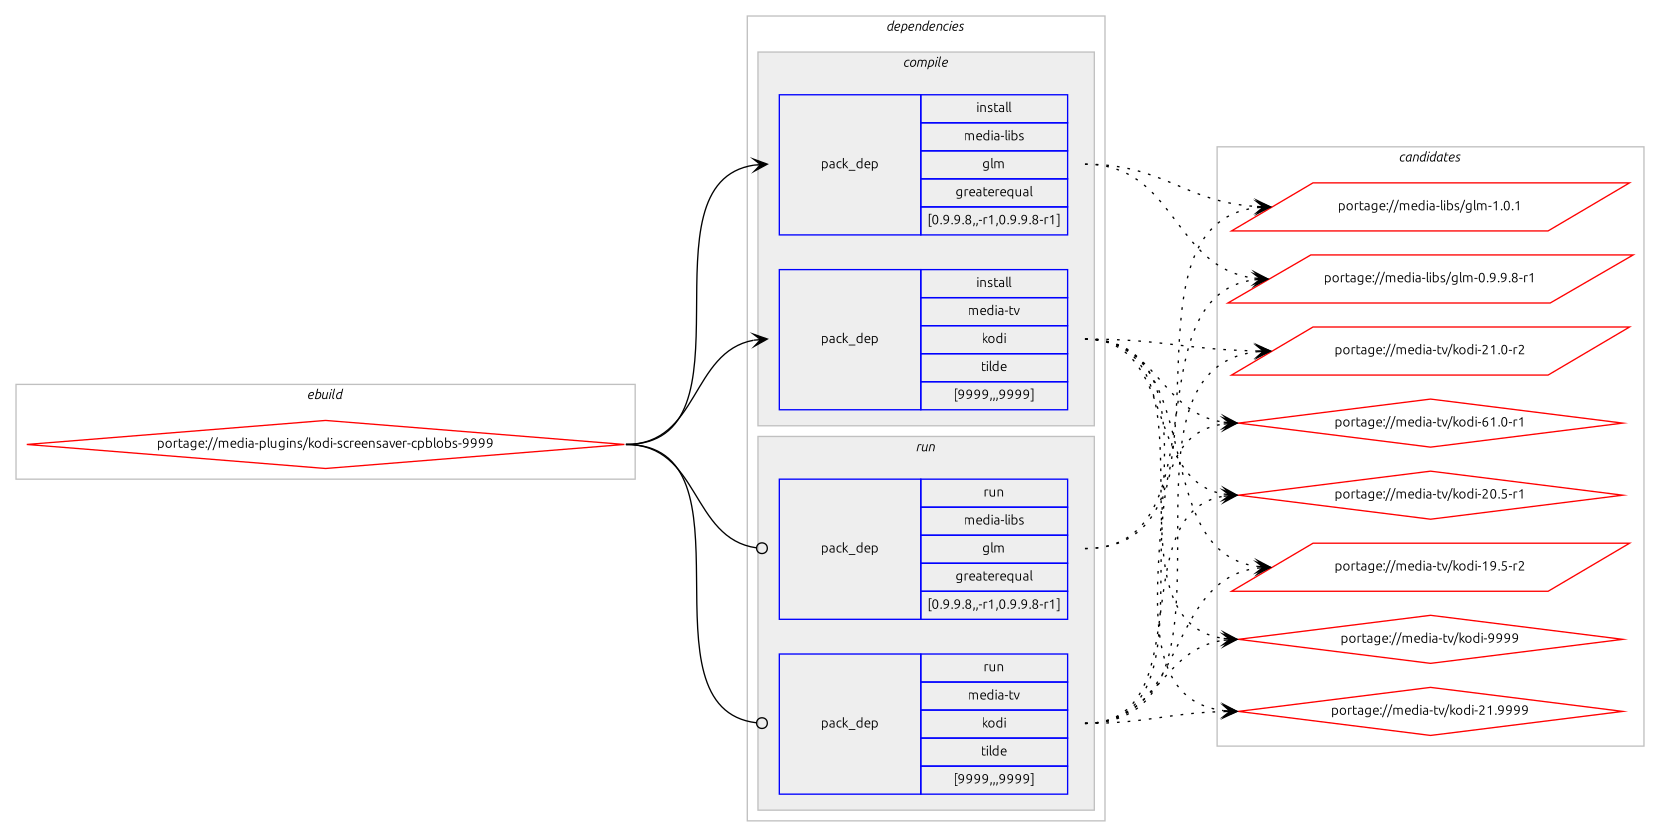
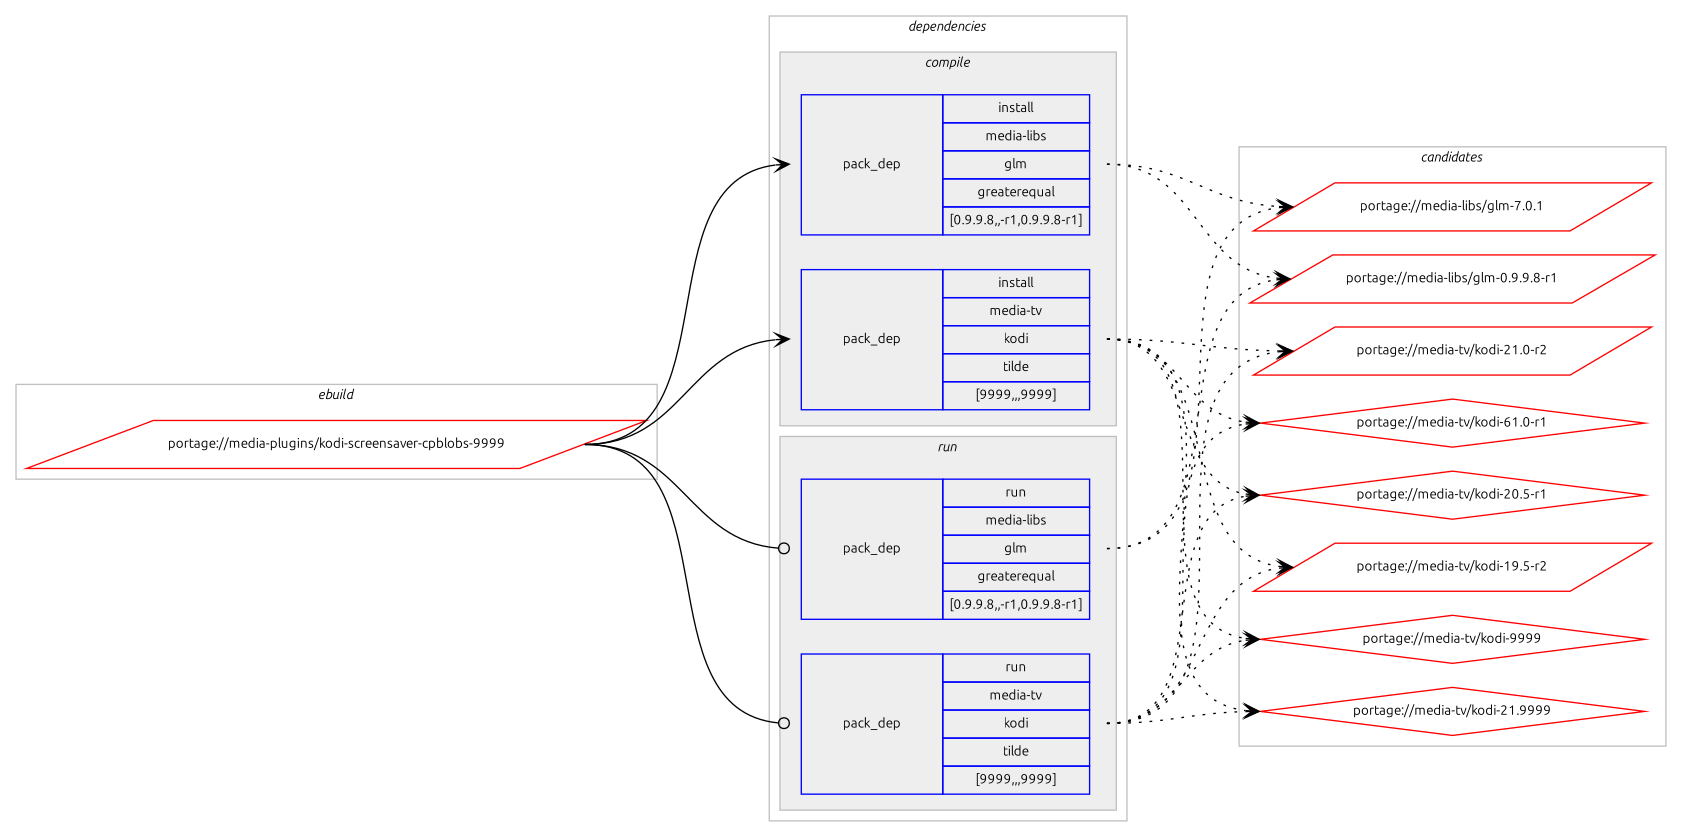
(1431, 207) -> (1452, 207)
(326, 444) -> (337, 444)
